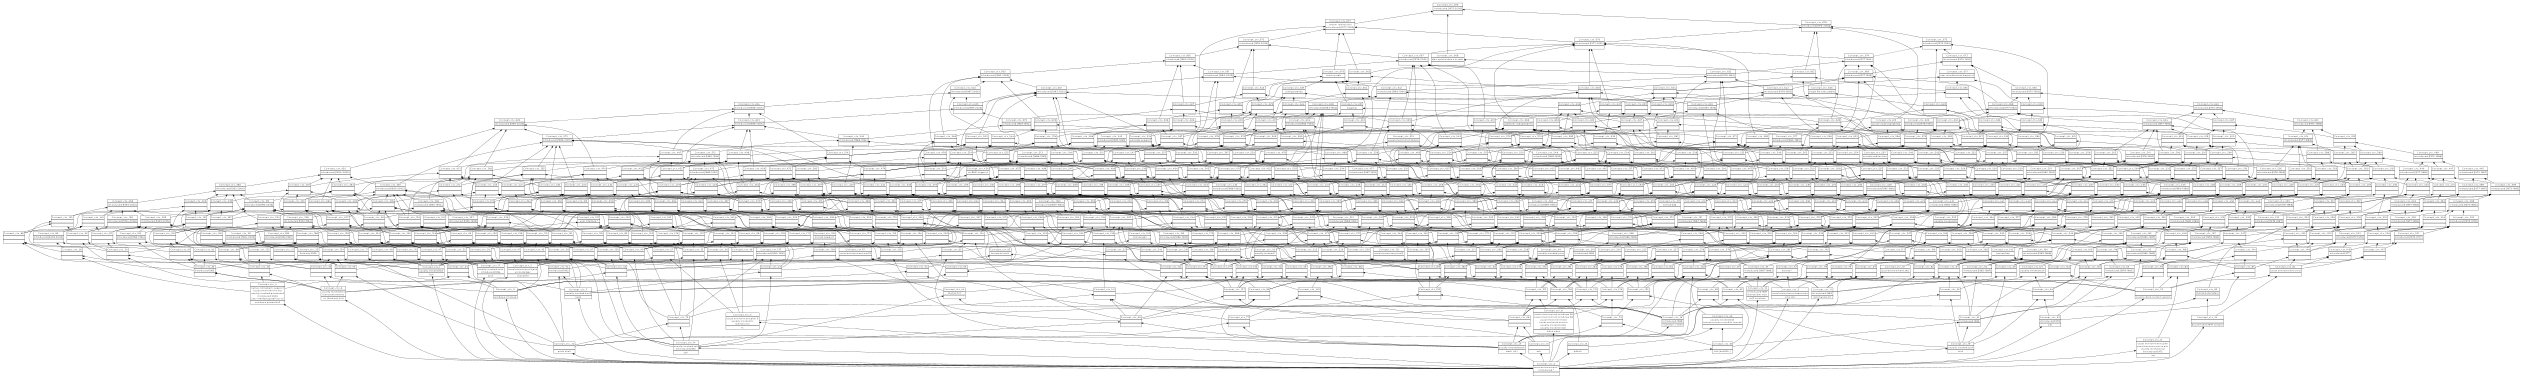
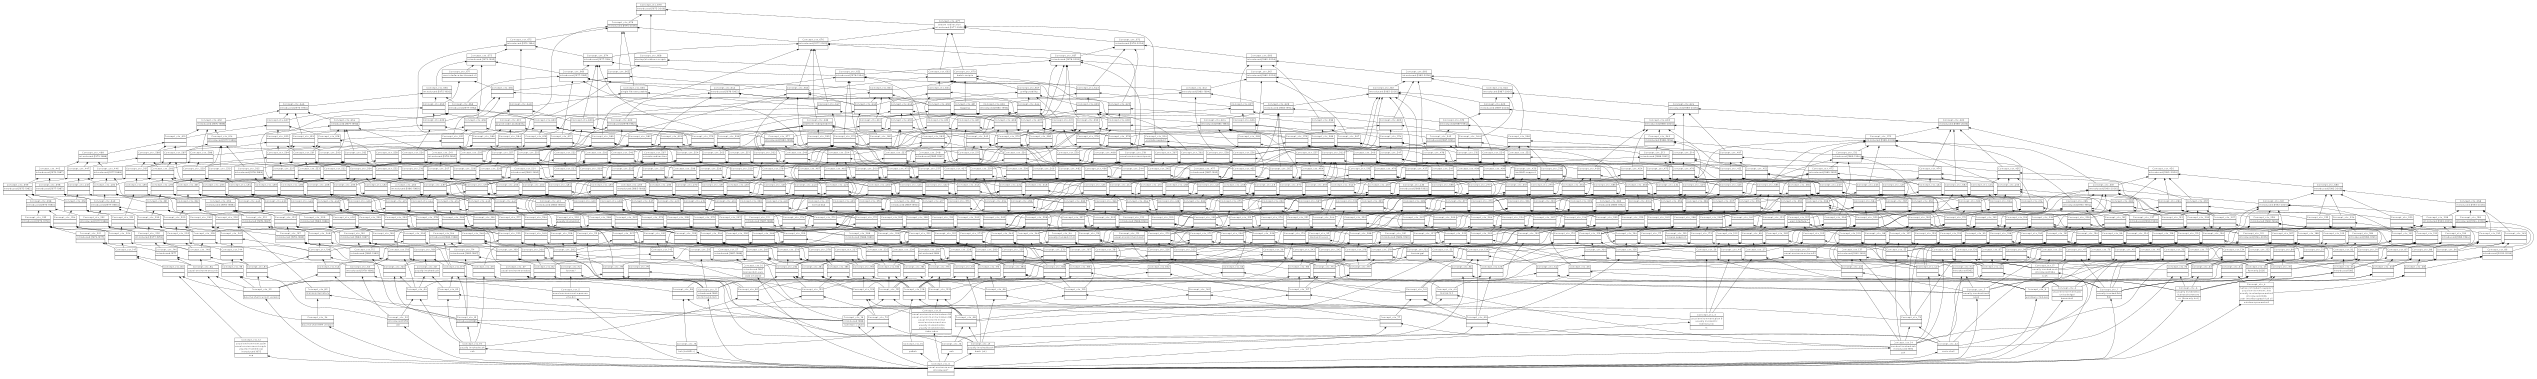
(1807, 84) -> none
none -> (1110, 117)
none -> (1156, 148)
none -> (1593, 230)
(1265, 253) -> none
(2003, 253) -> none
(2286, 271) -> (203, 271)
none -> (1217, 277)
none -> (1180, 283)
(1722, 321) -> none
(686, 346) -> (1903, 346)
